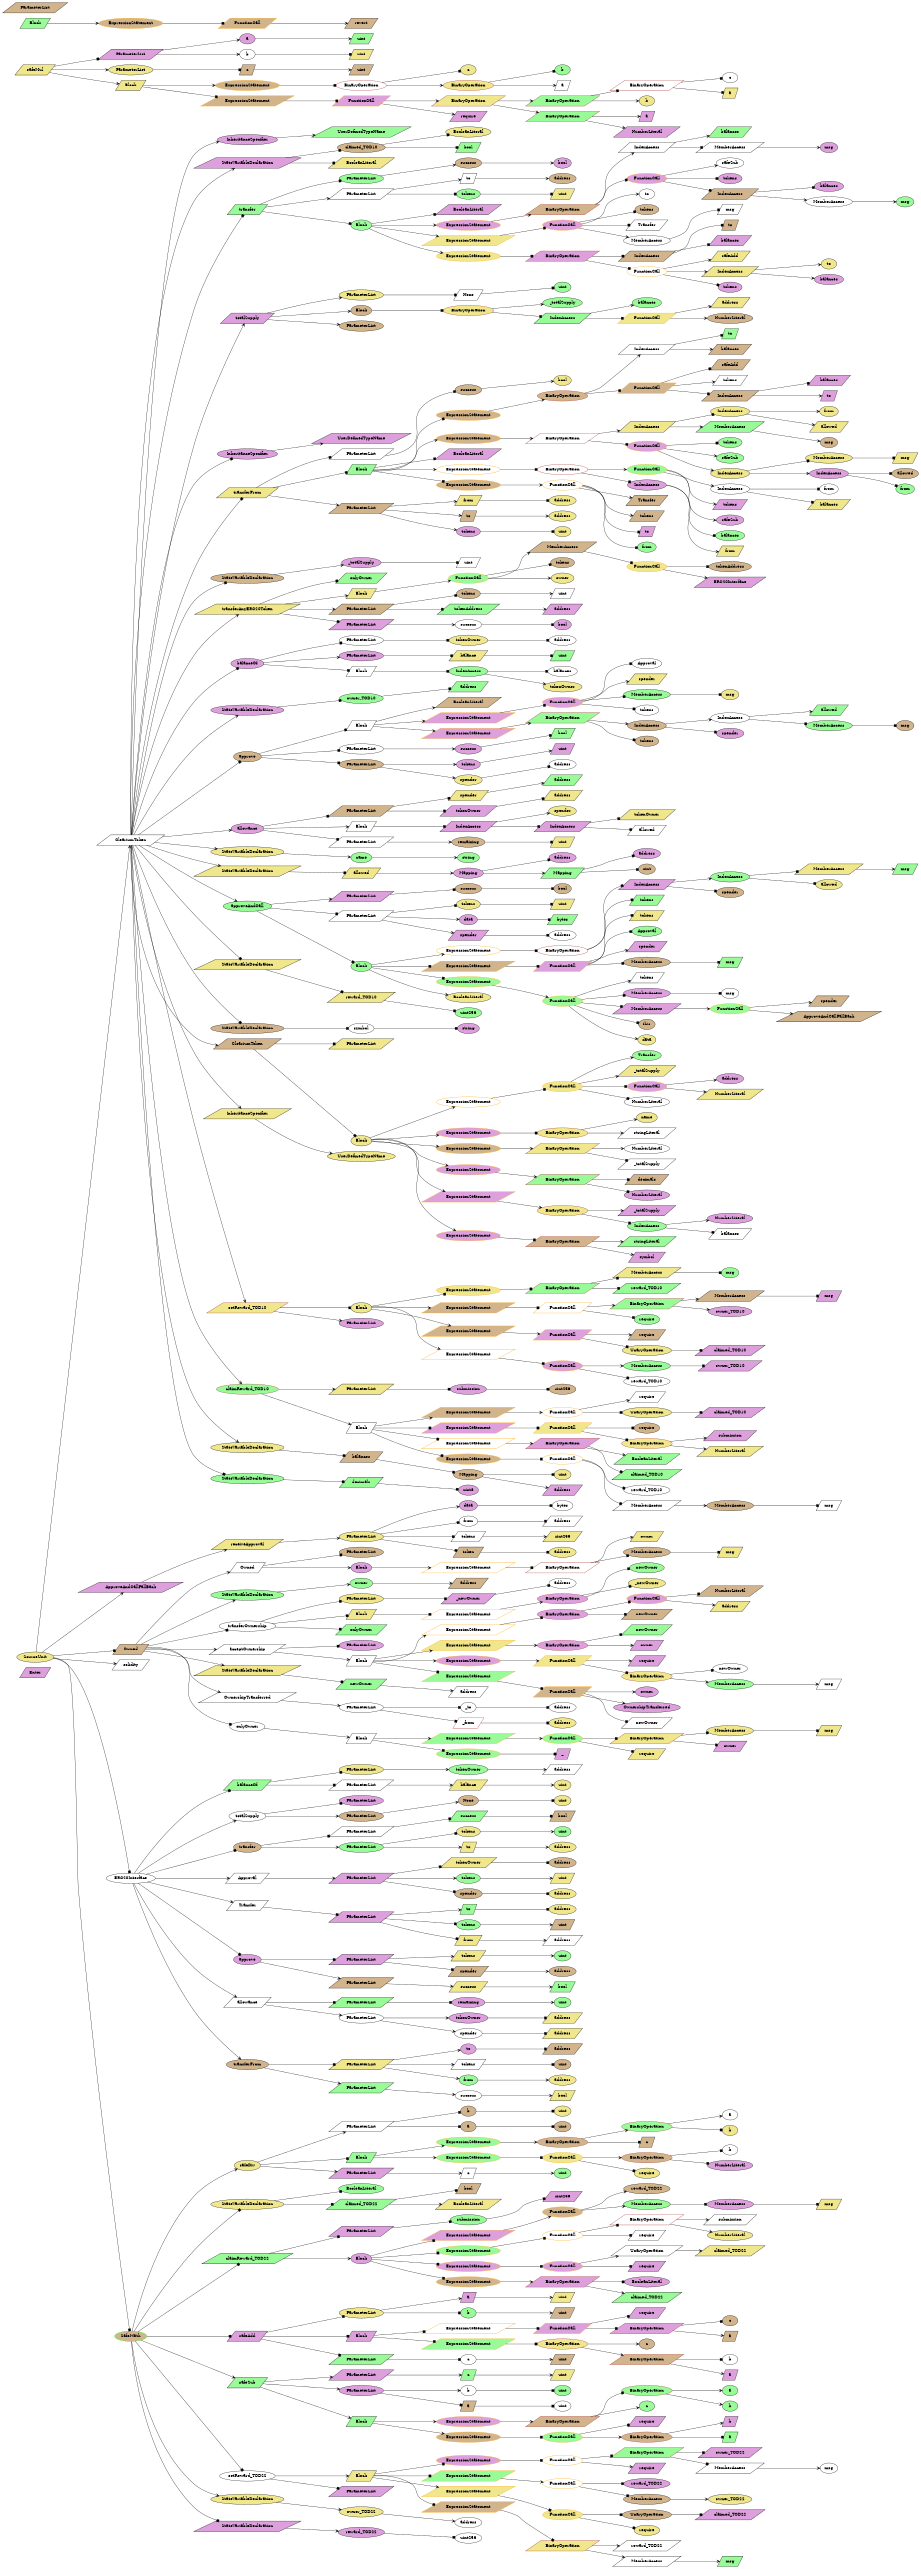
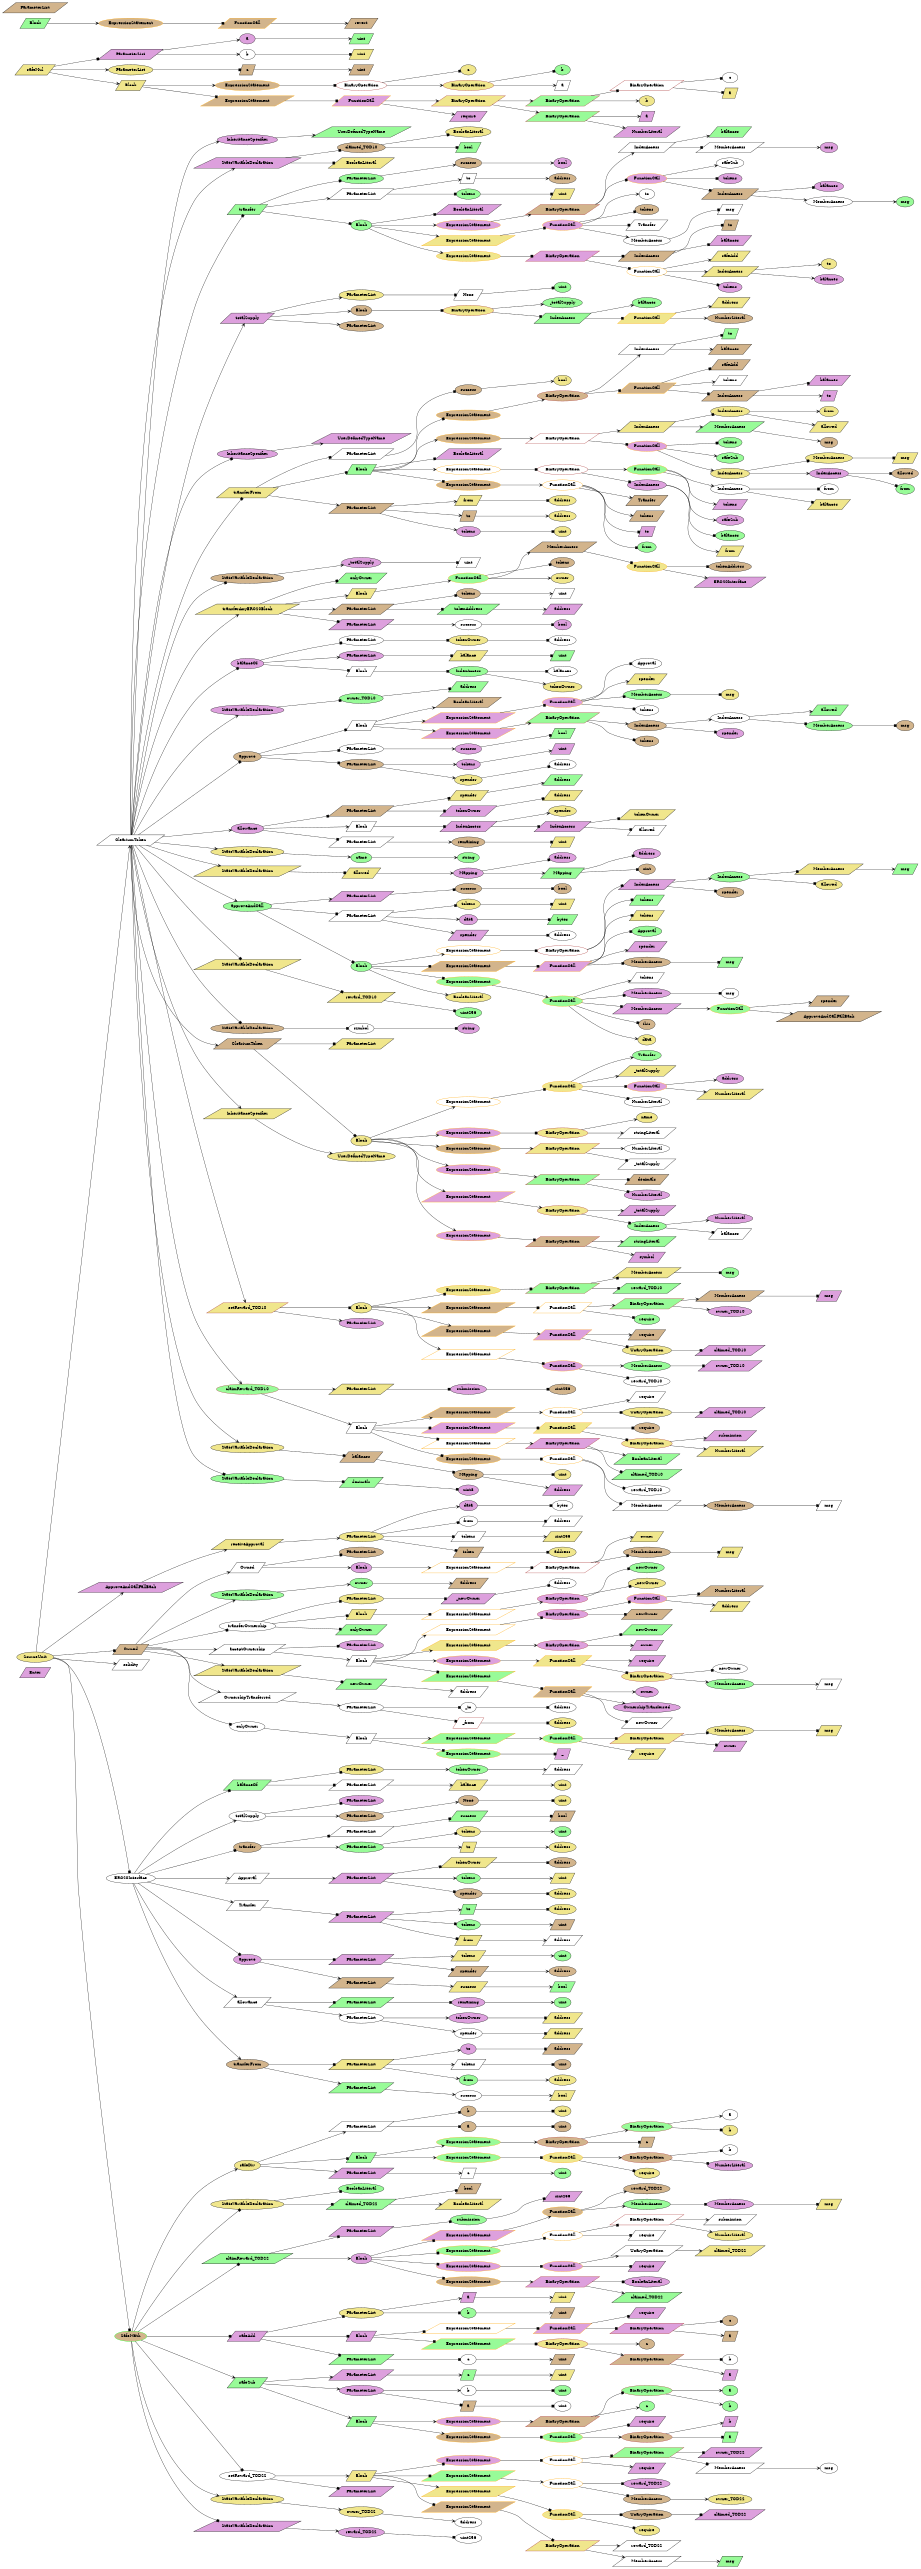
(247, 609) -> (247, 609)
